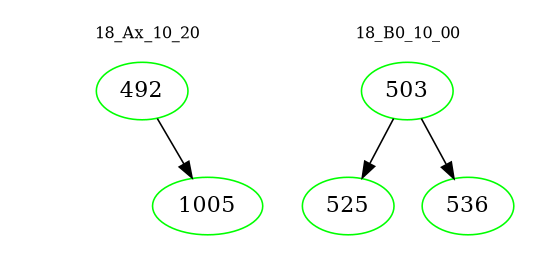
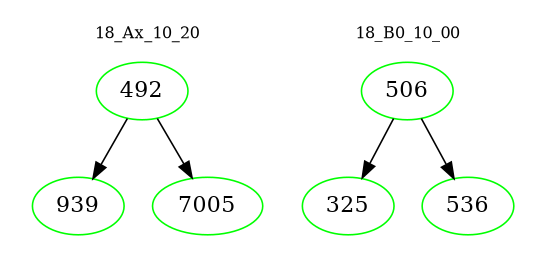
(407, 91) -> (407, 91)
none -> (78, 206)
(208, 206) -> (208, 206)
(348, 206) -> (348, 206)
